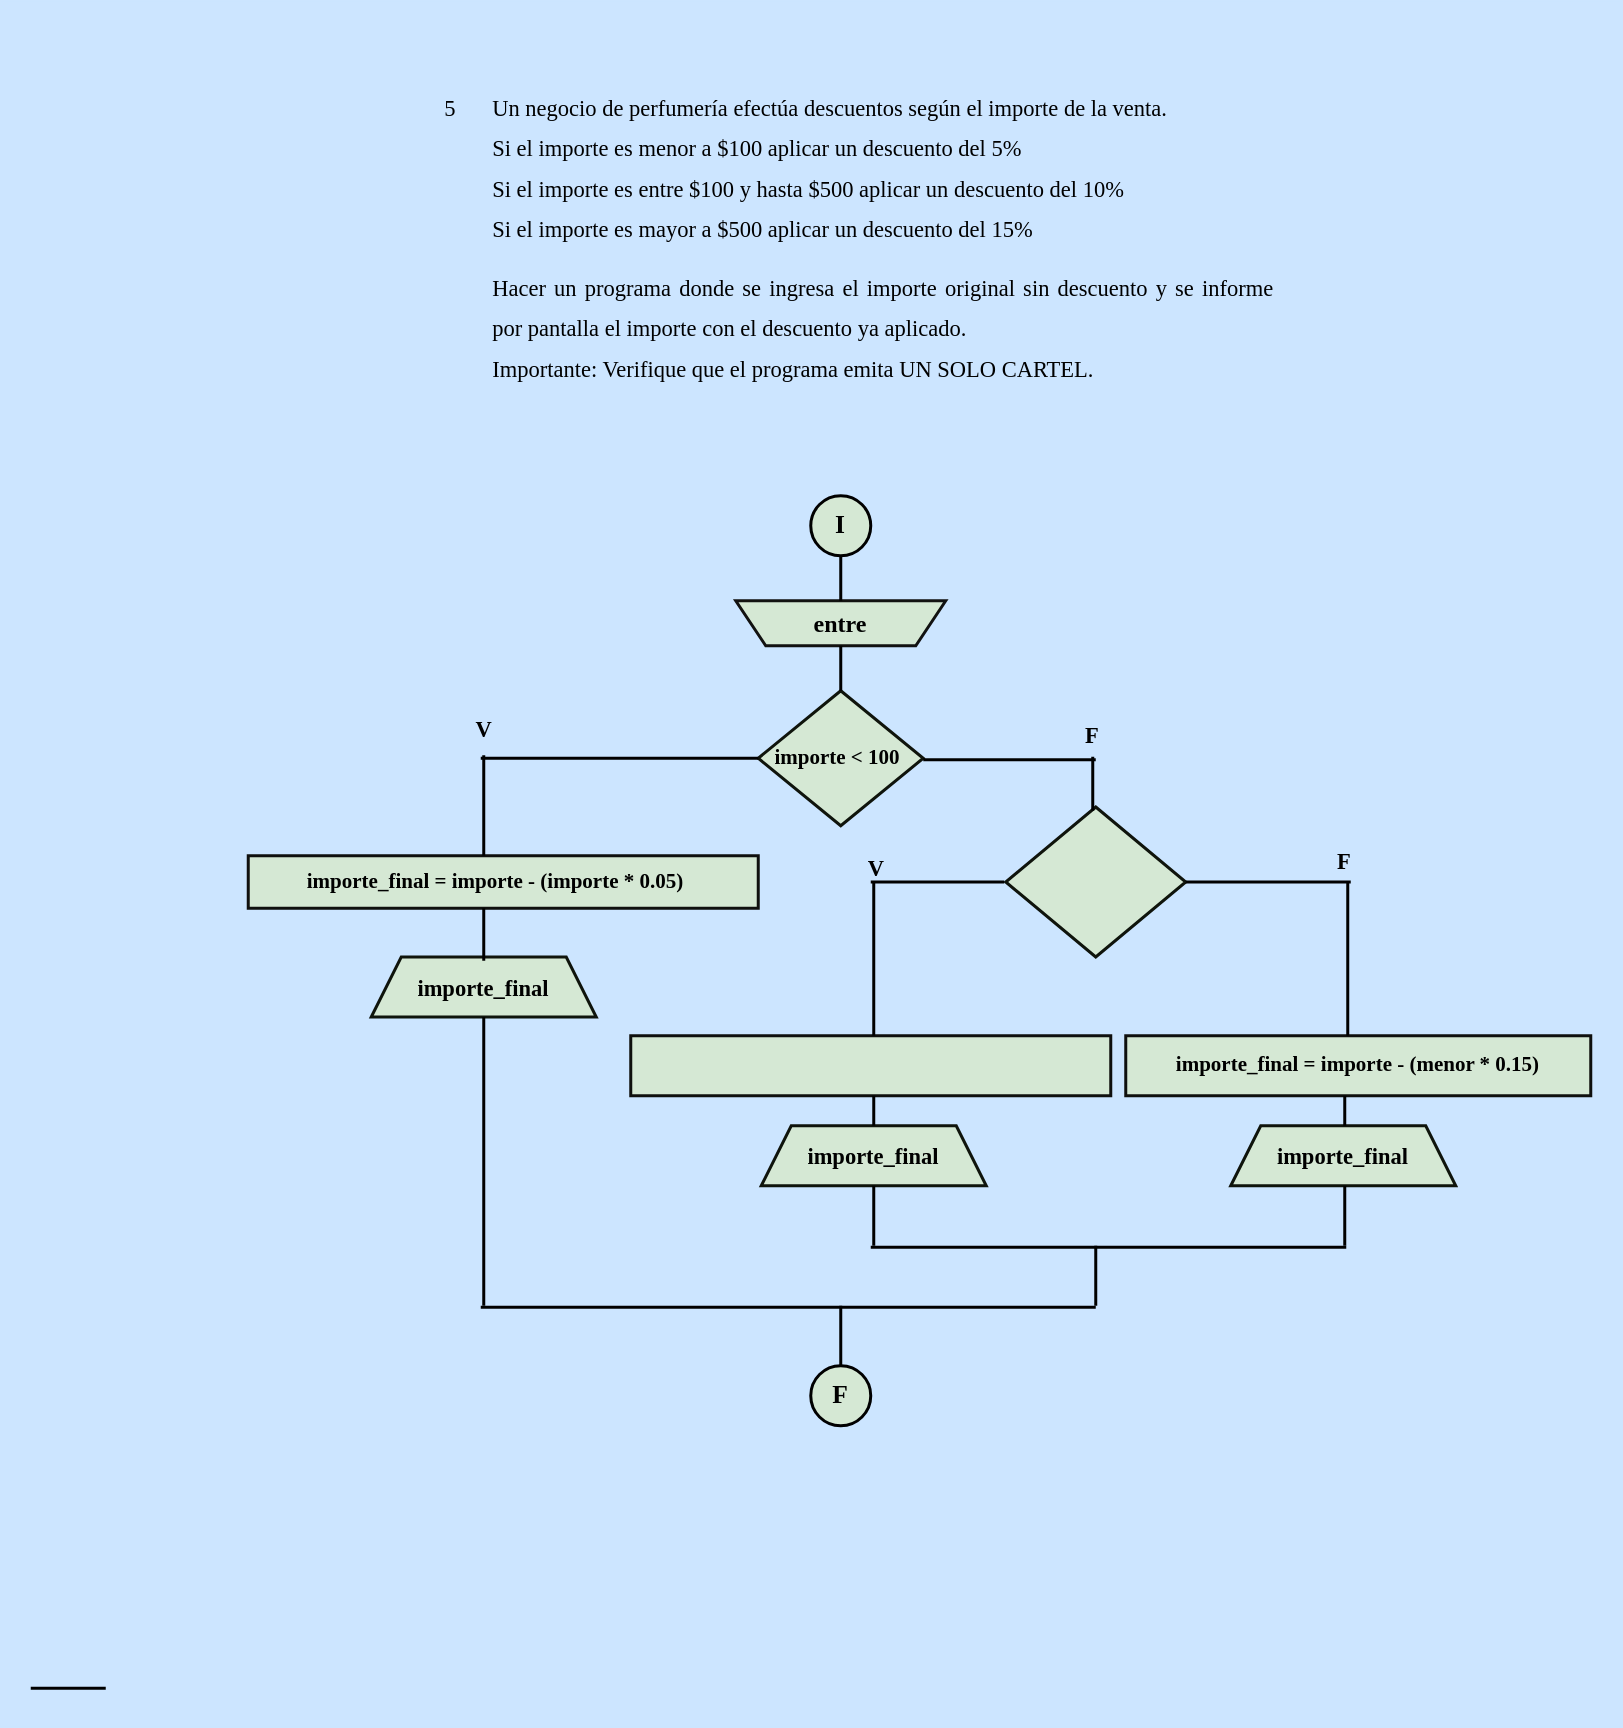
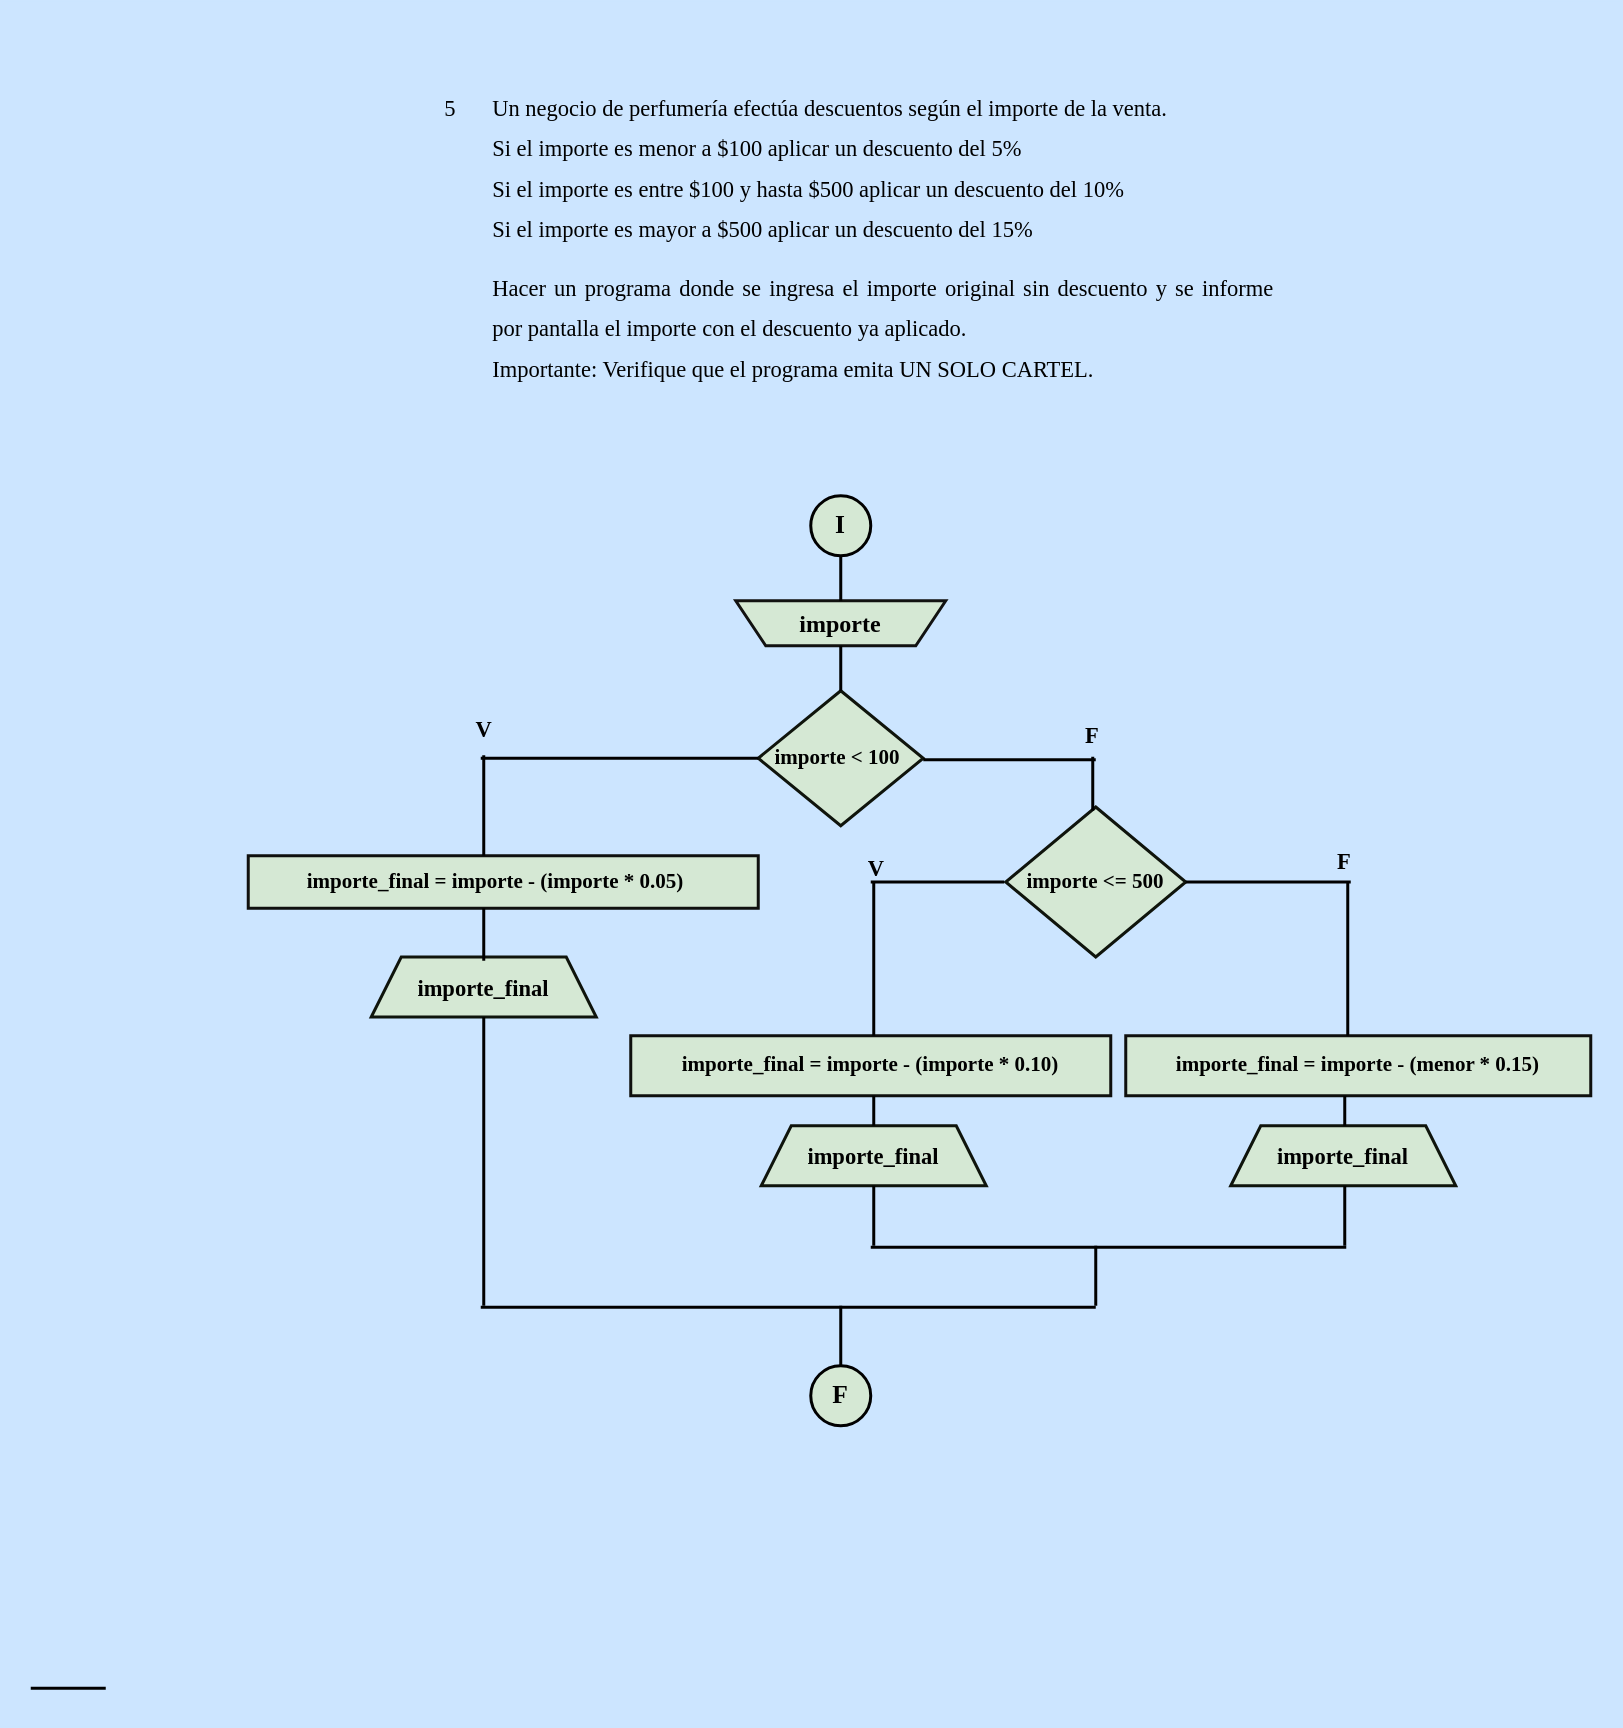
(841, 623) -> (841, 623)
none -> (1096, 882)
none -> (871, 1066)
